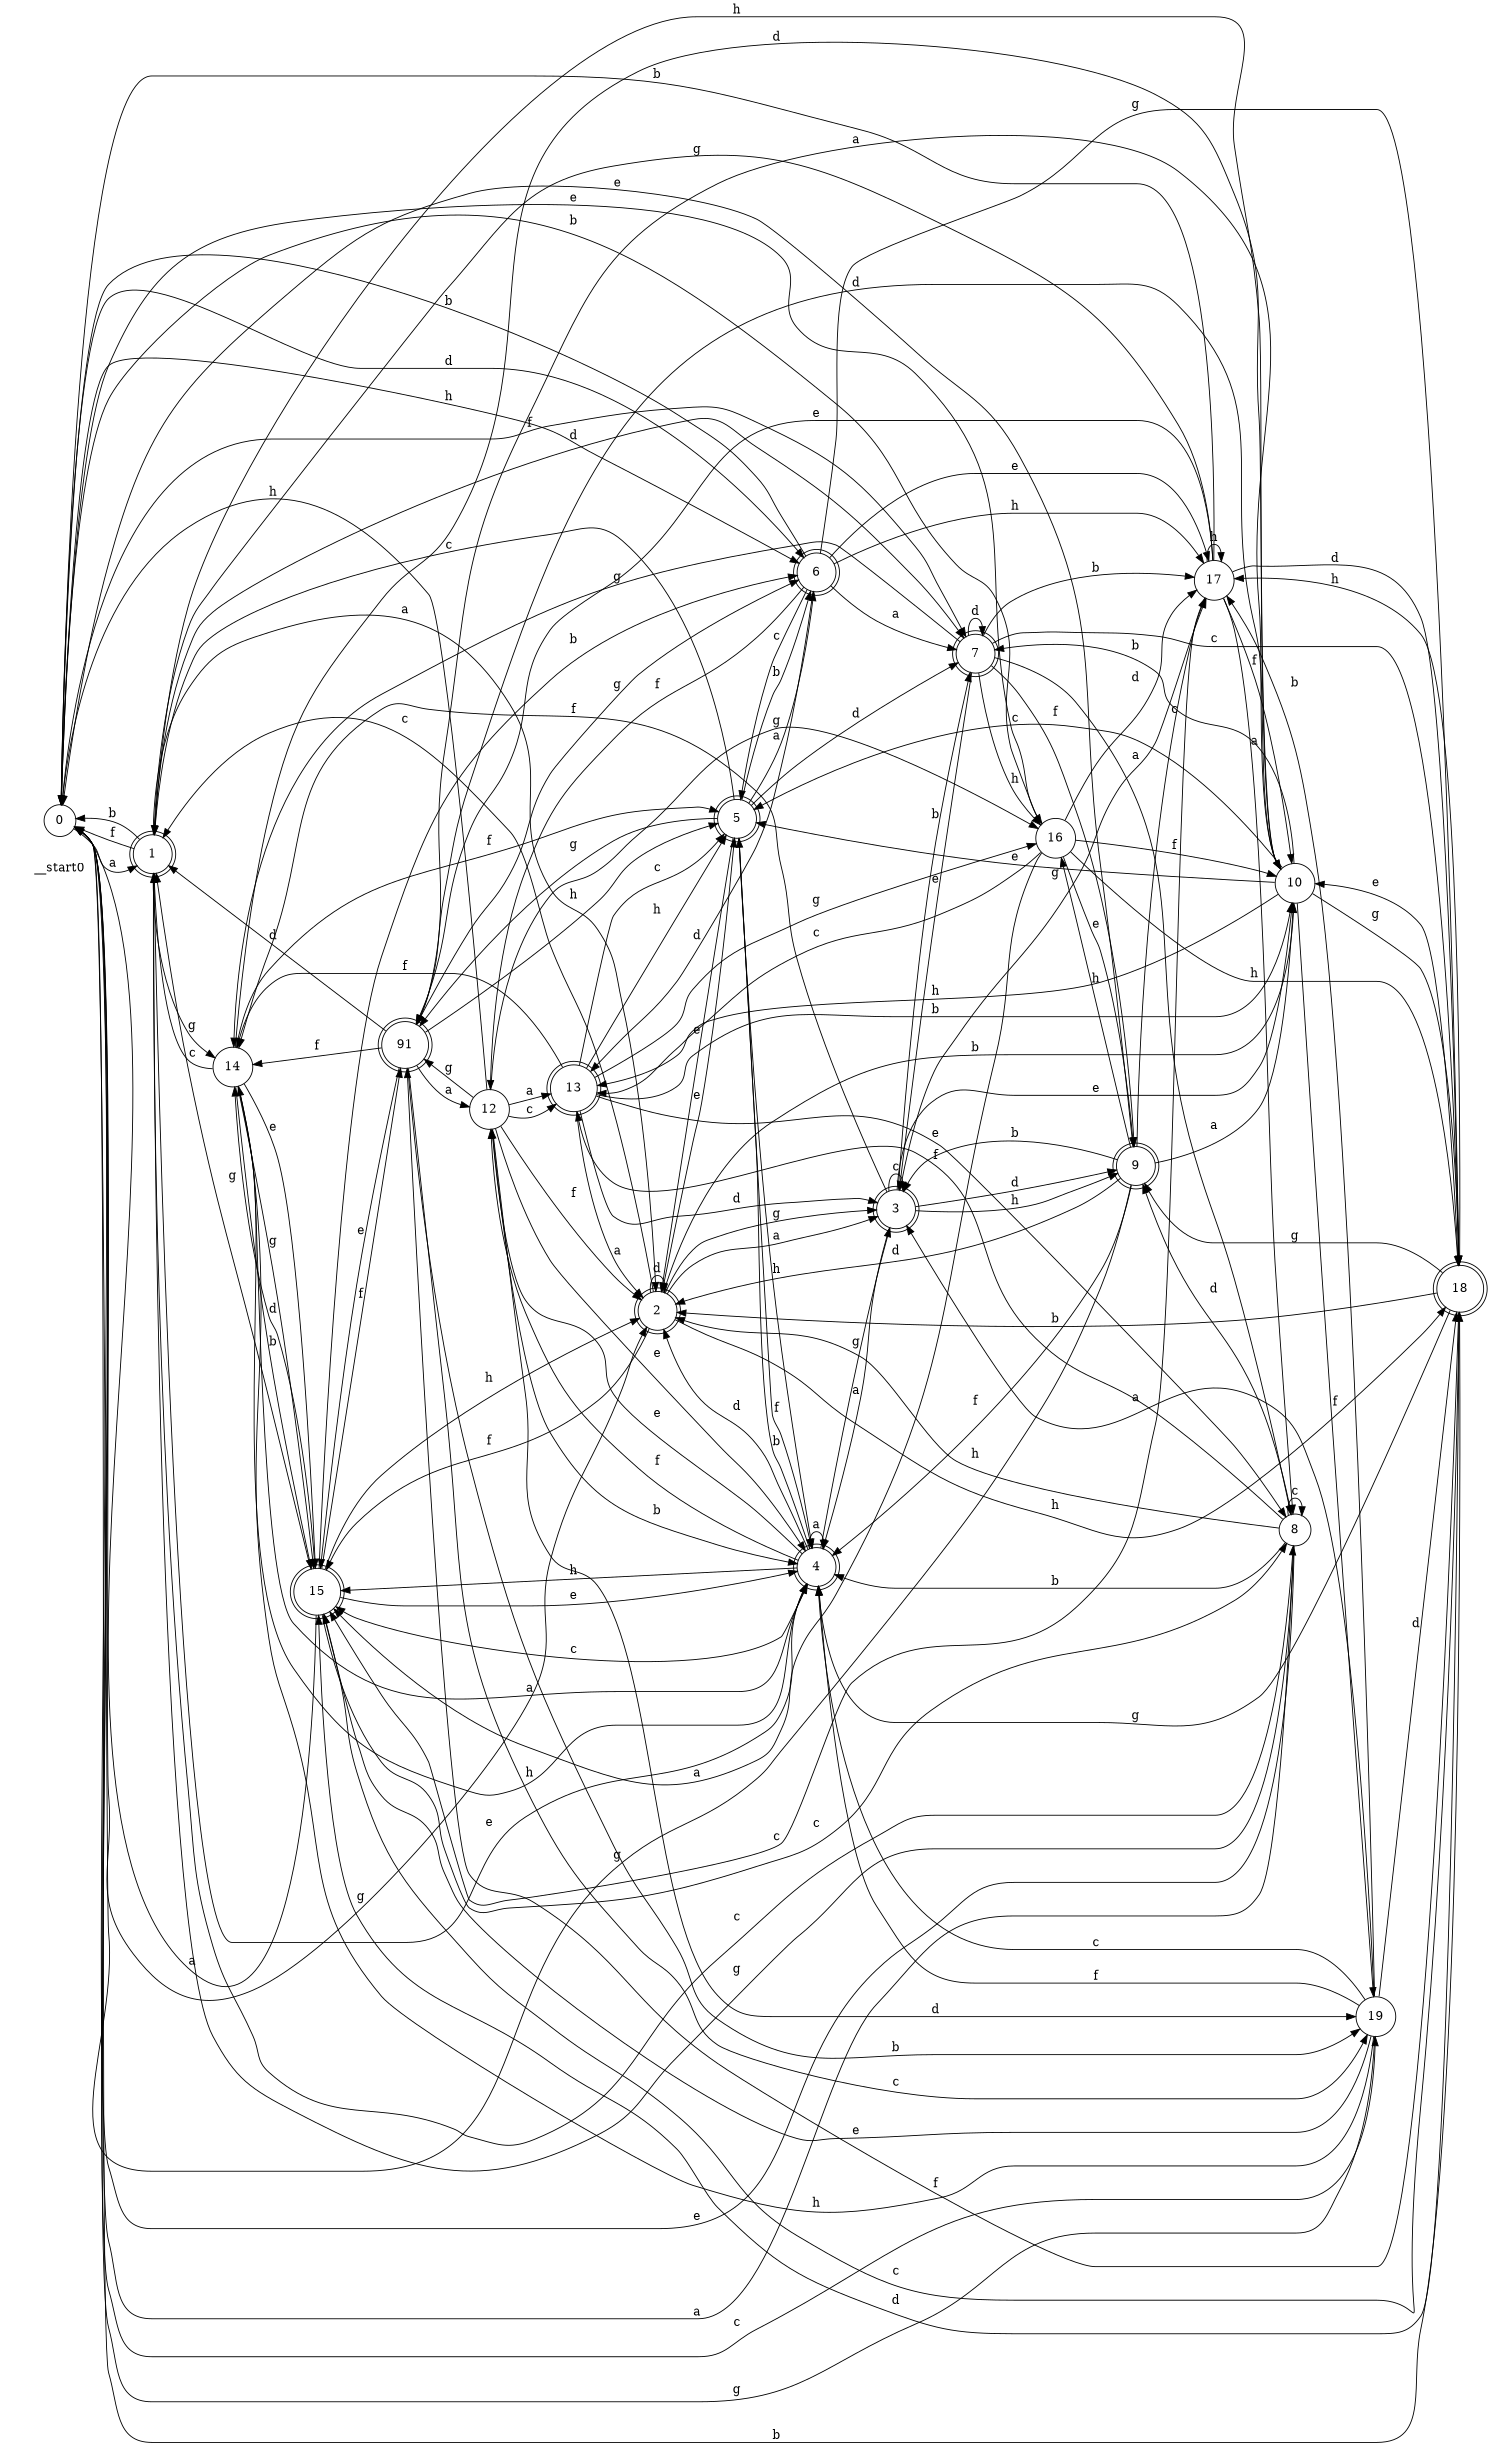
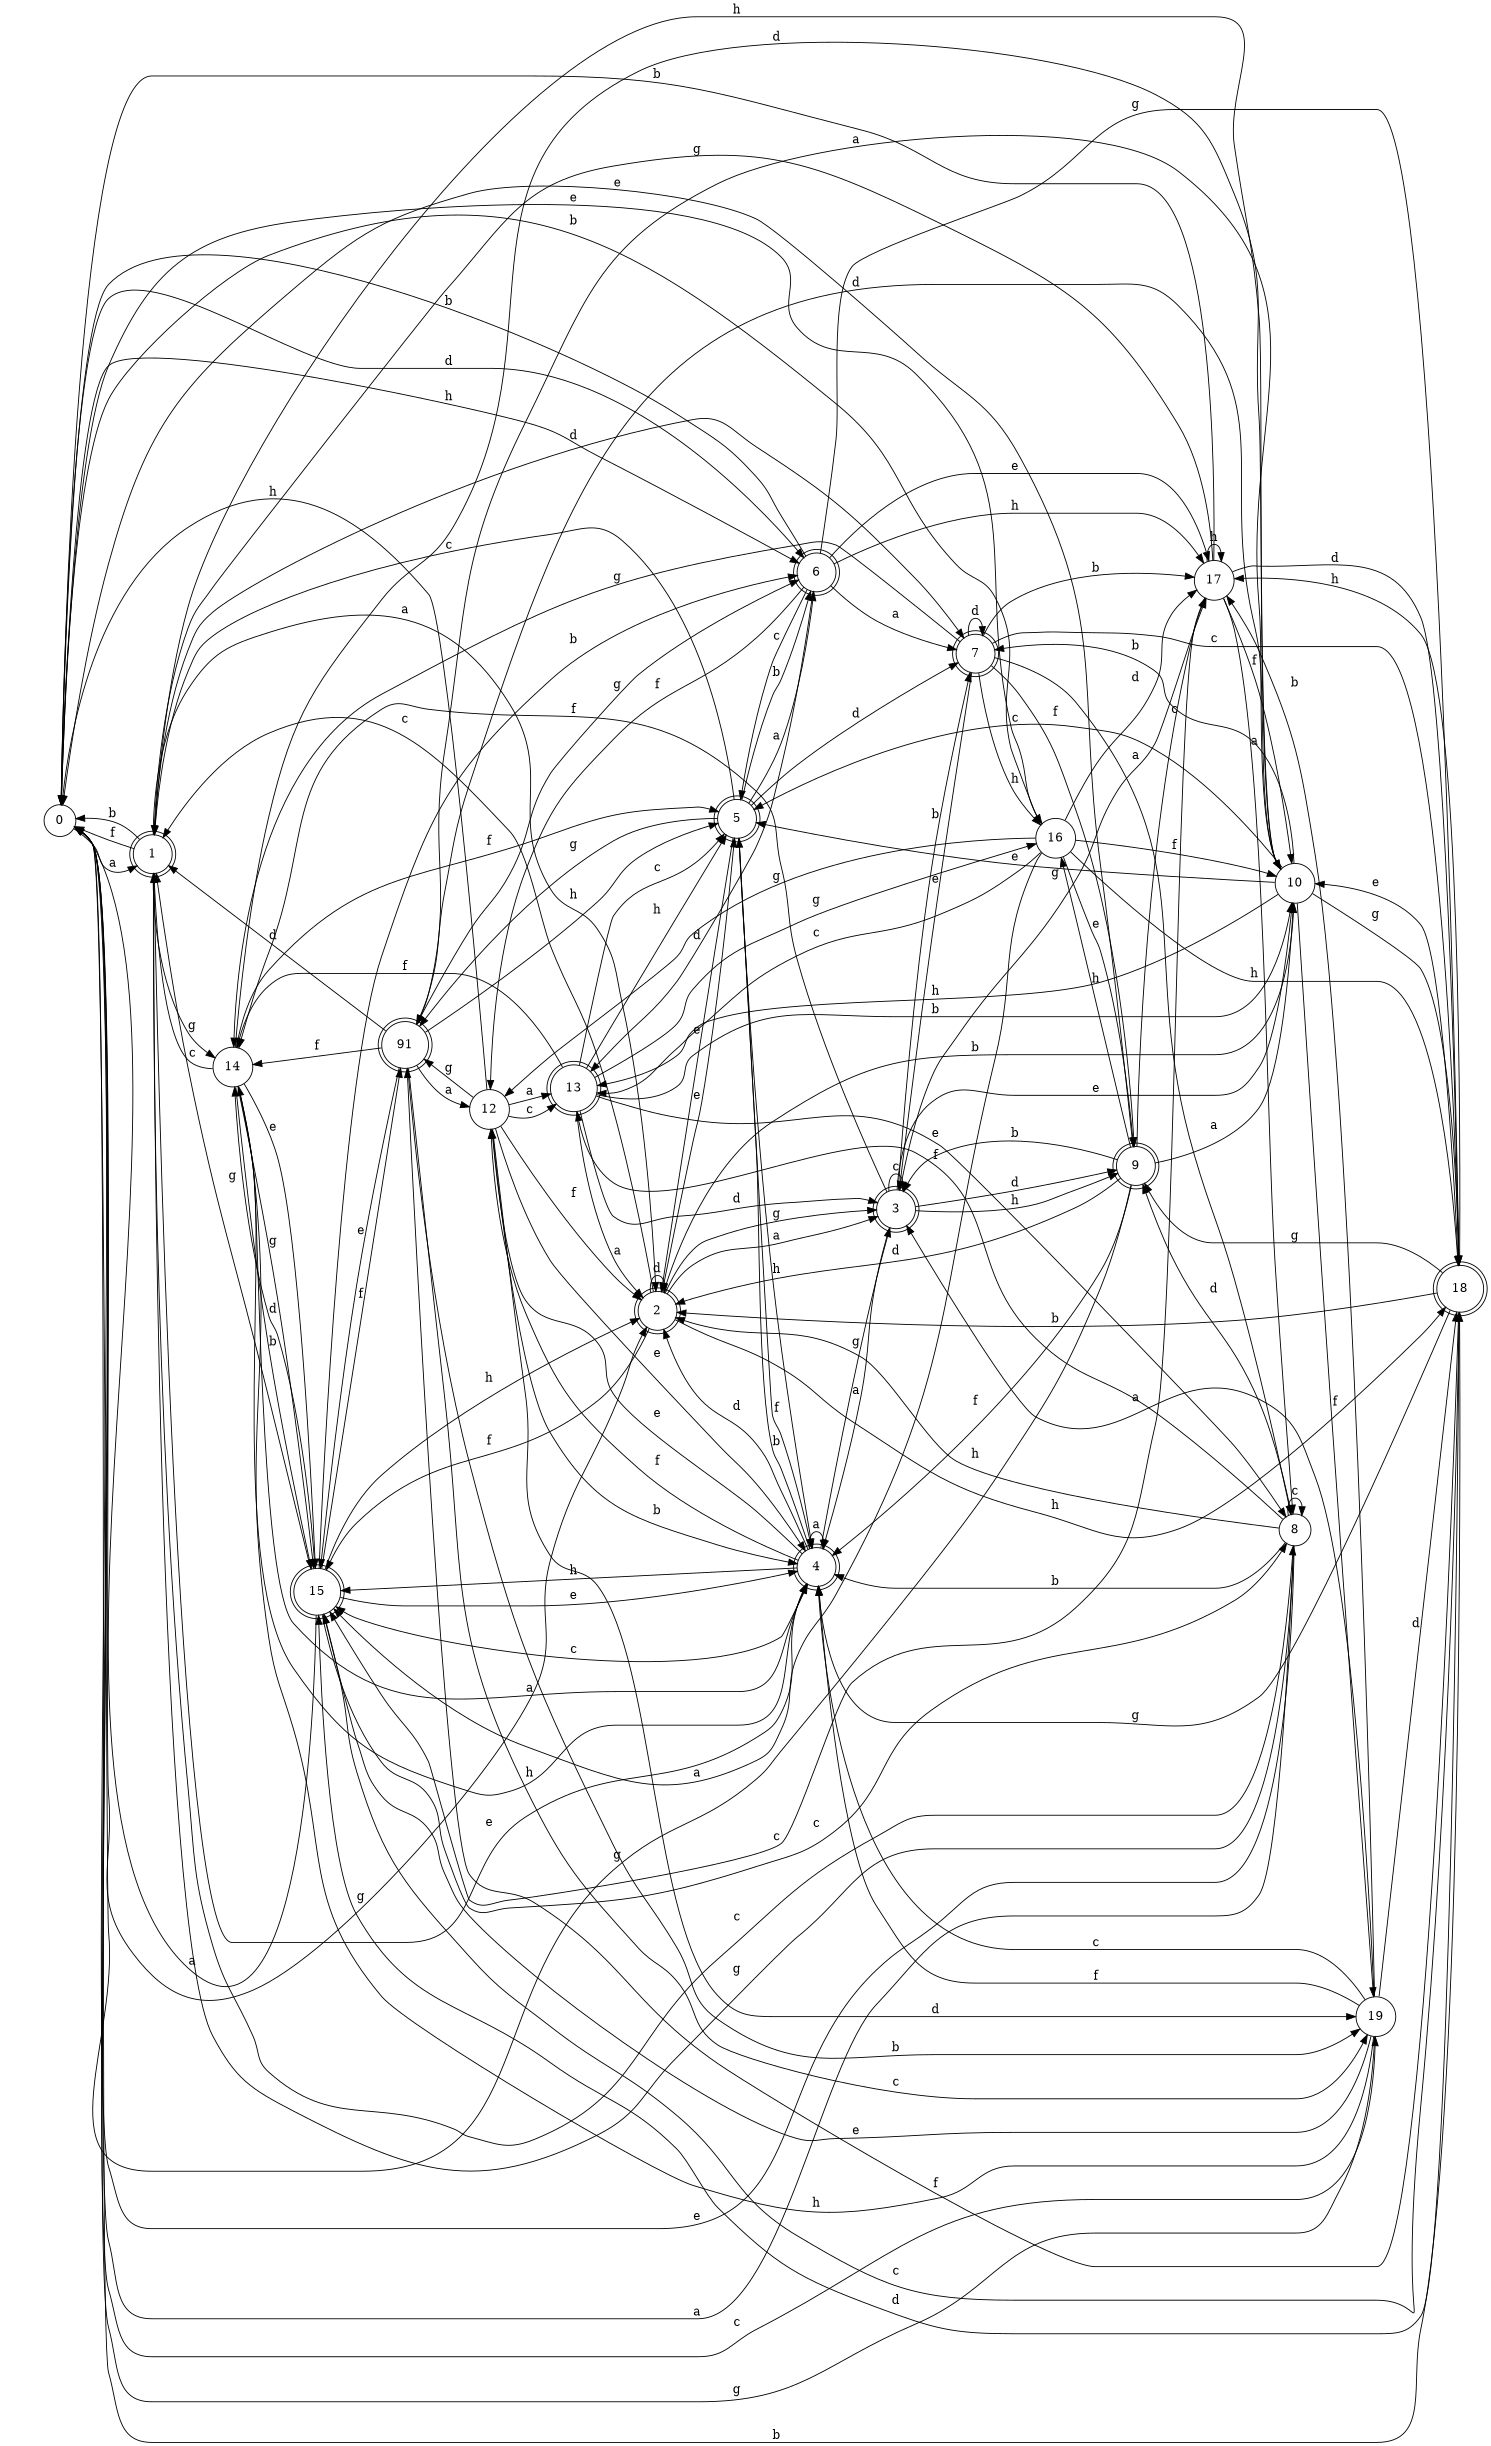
(438, 439) -> none
(704, 481) -> none
(687, 787) -> (757, 895)
(60, 868) -> none
